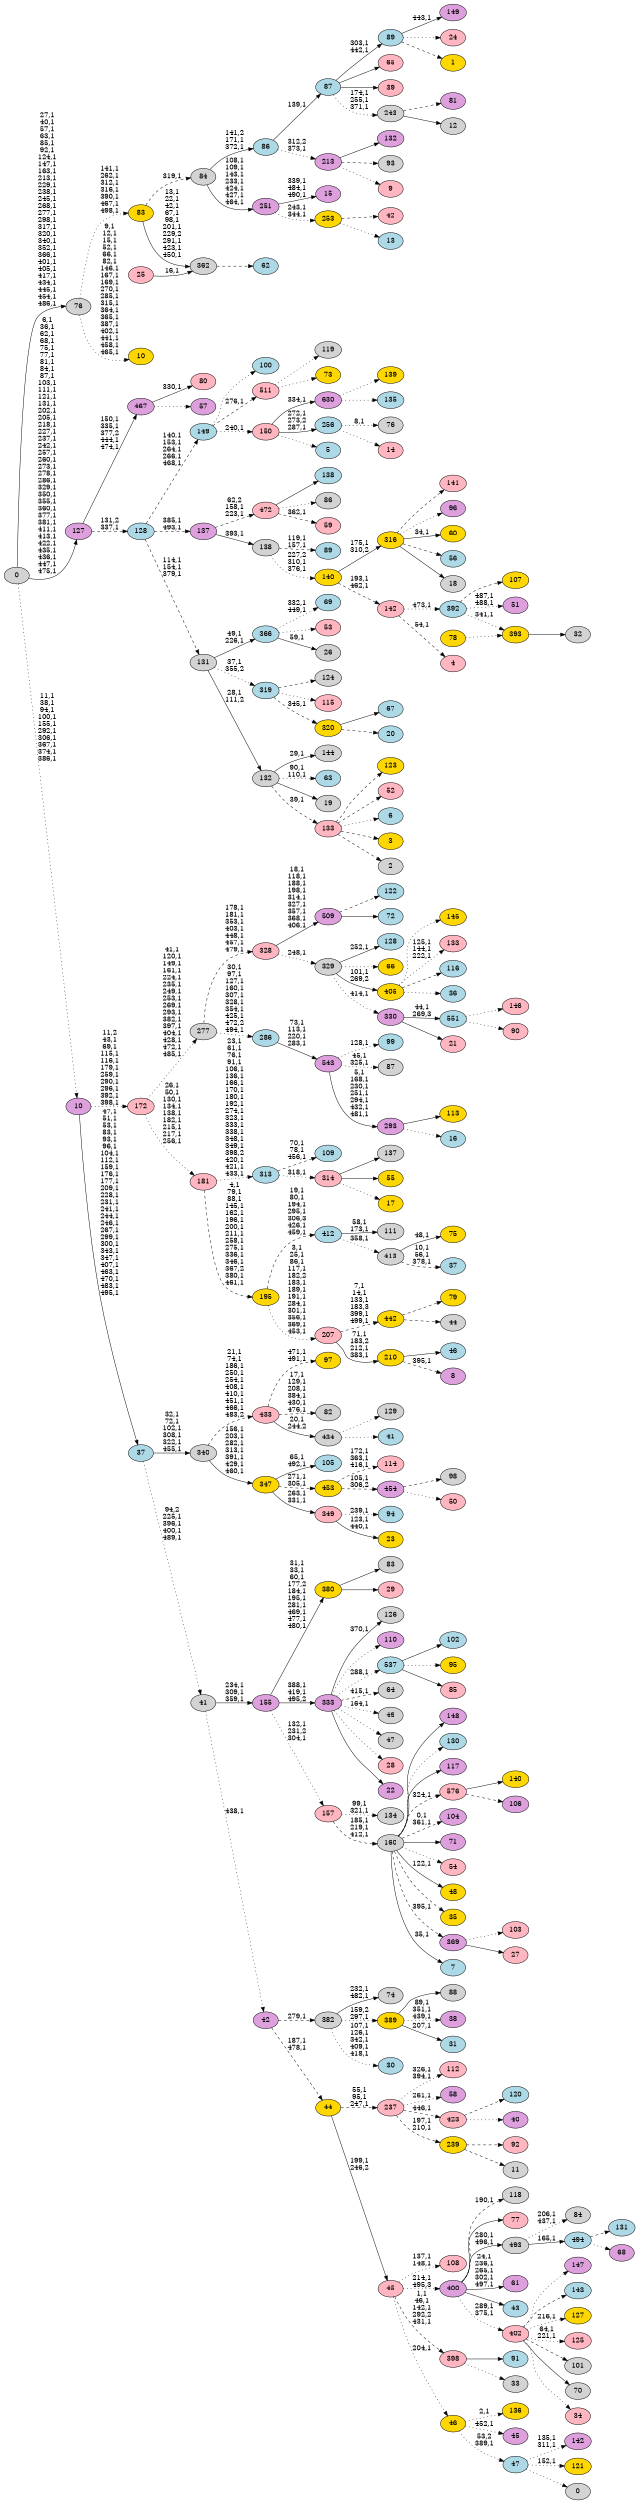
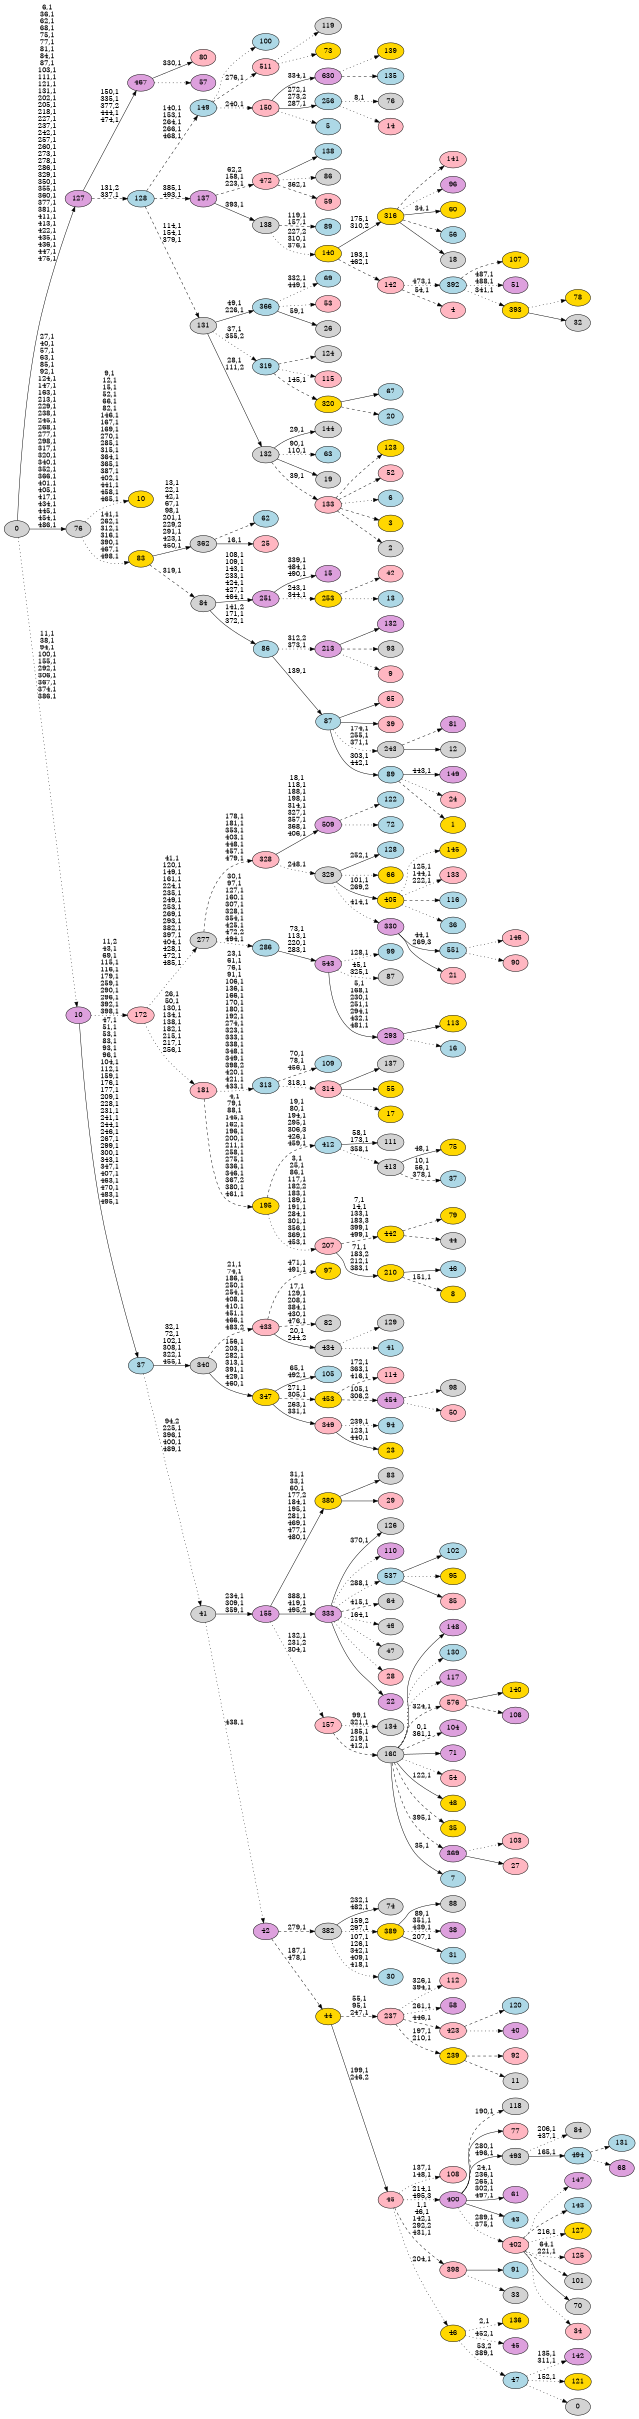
(171, 276) -> (233, 544)
(357, 400) -> (357, 76)
(481, 637) -> (545, 304)
(297, 704) -> (297, 380)
(357, 917) -> (357, 825)
(422, 1361) -> (422, 1277)
(453, 1376) -> (453, 1294)
(412, 1791) -> (412, 1703)
